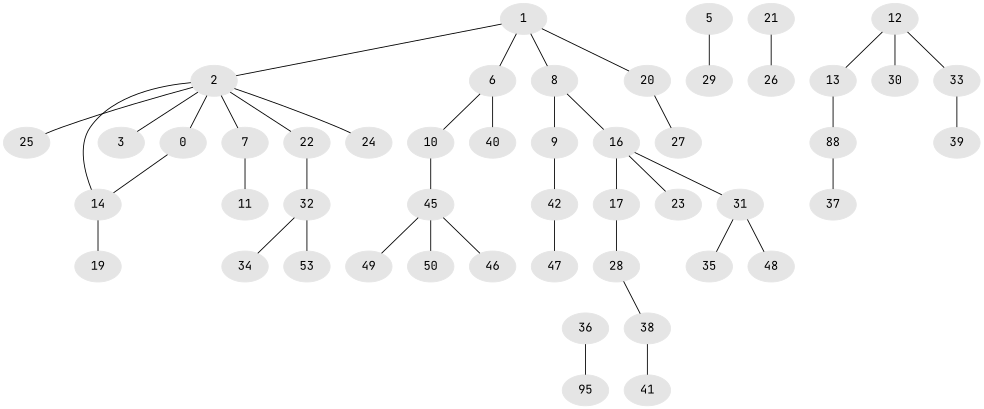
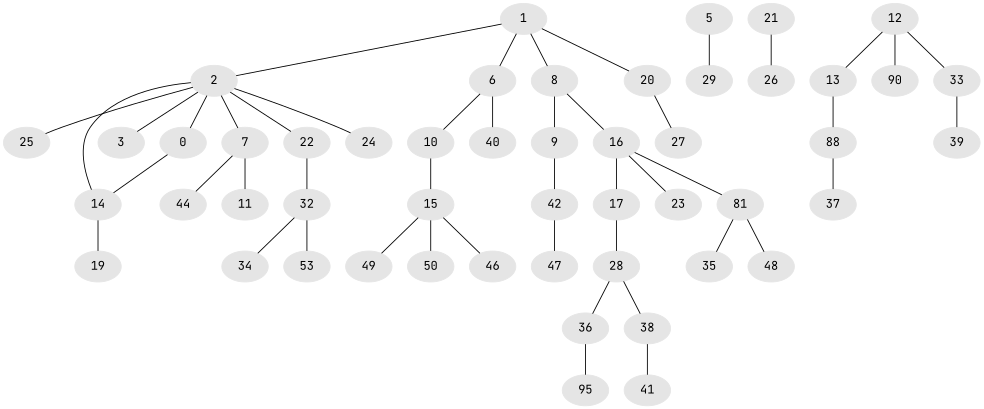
(895, 81) -> (895, 81)
none -> (183, 205)
(431, 205) -> (431, 205)
(740, 205) -> (740, 205)
none -> (601, 298)
